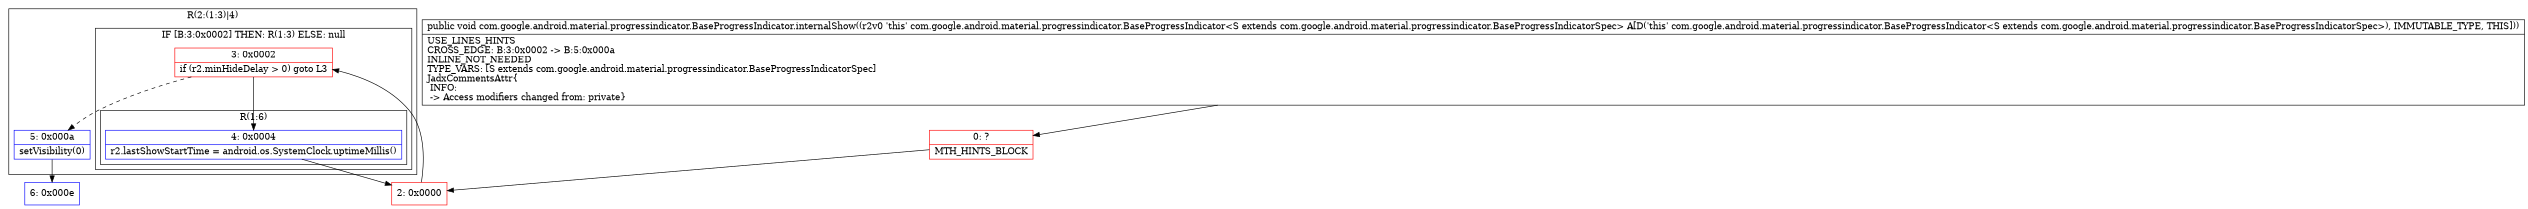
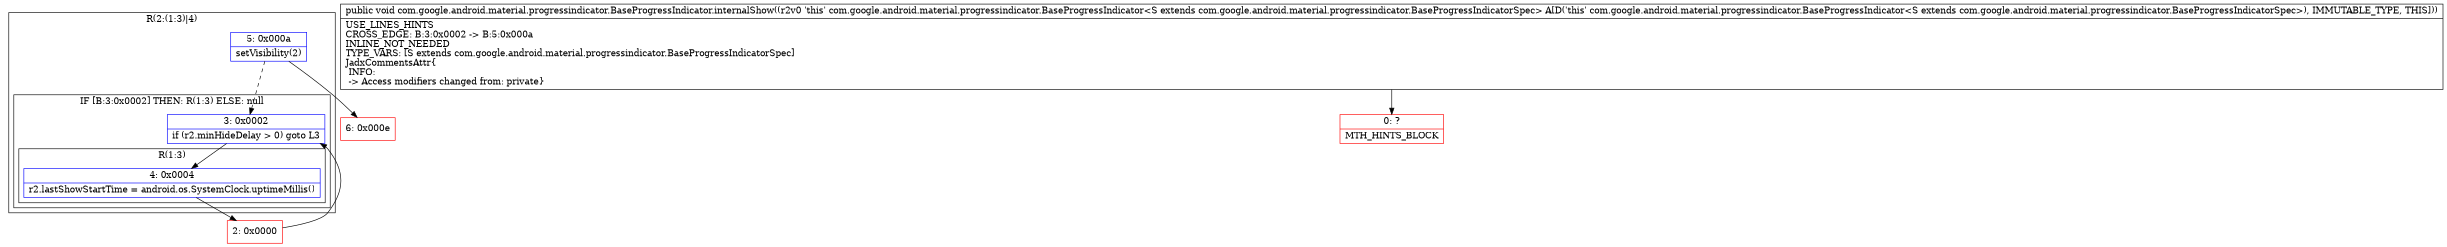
(254, 62) -> (246, 129)
(130, 97) -> (258, 85)
(254, 118) -> (172, 156)
(52, 152) -> (269, 54)
(691, 170) -> none
(52, 194) -> (368, 129)
